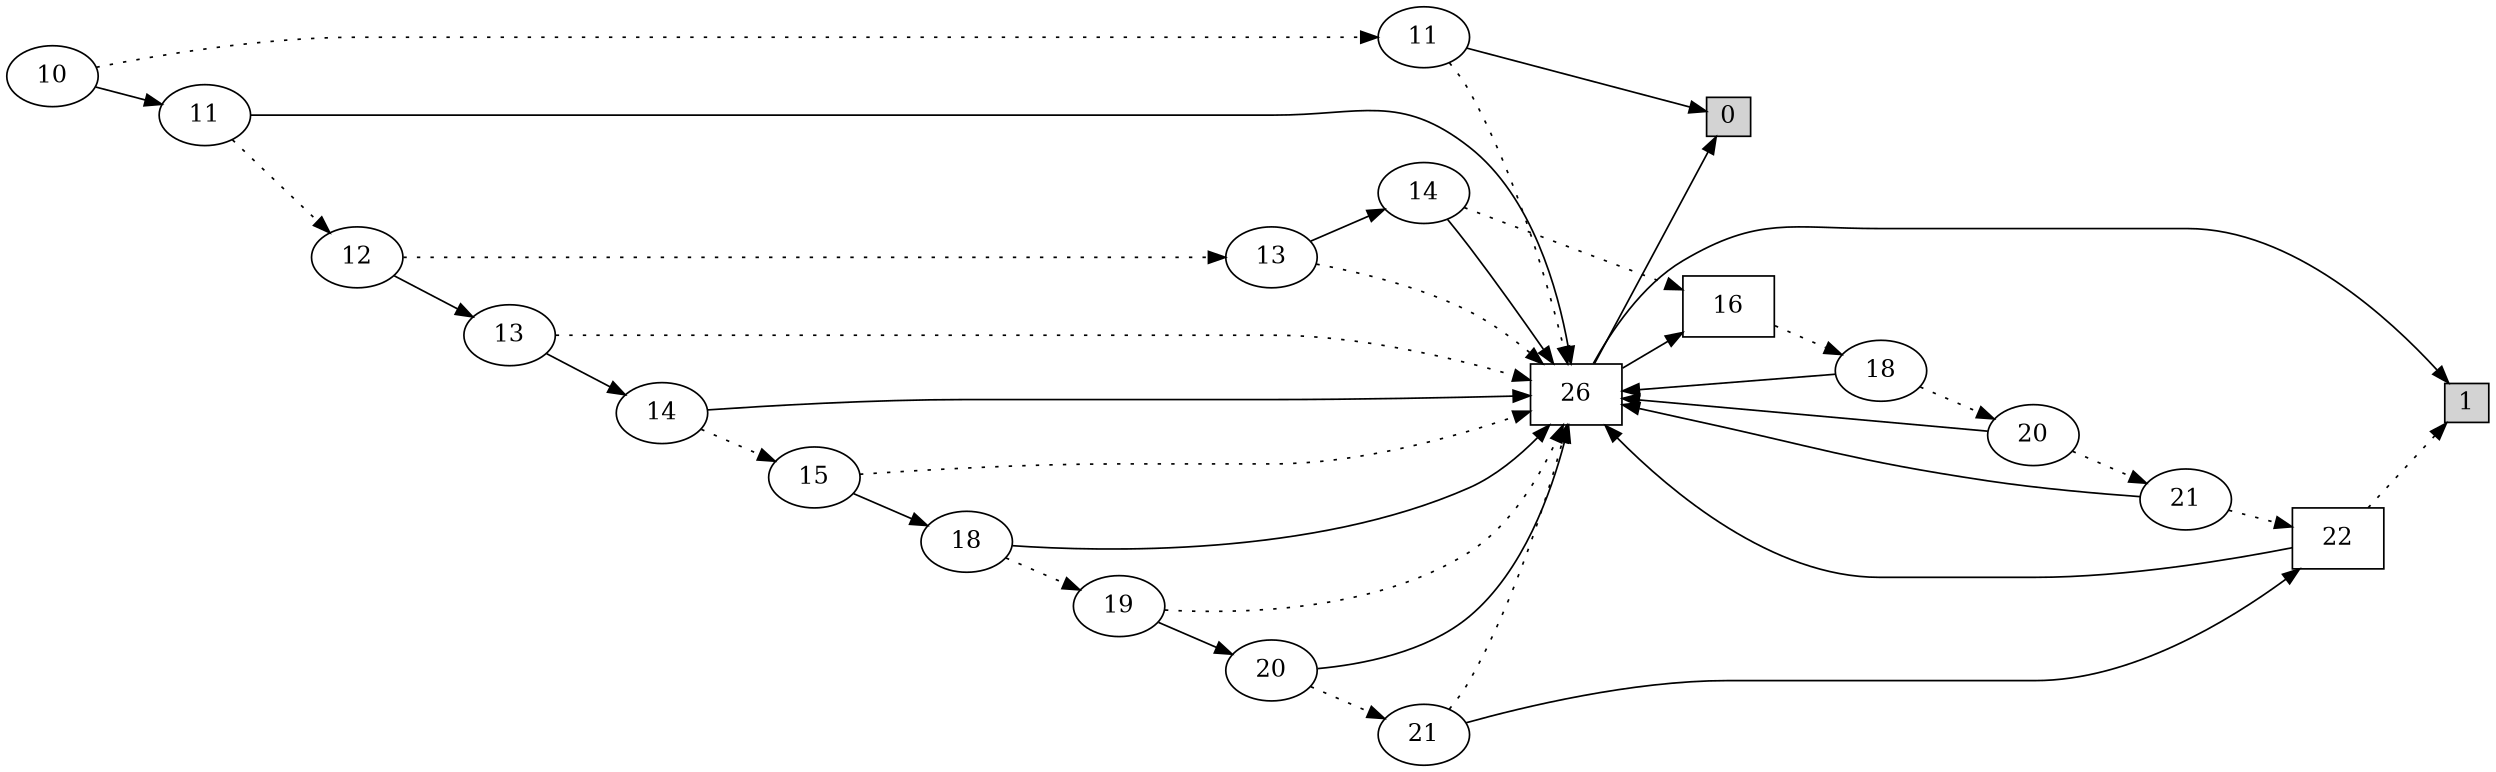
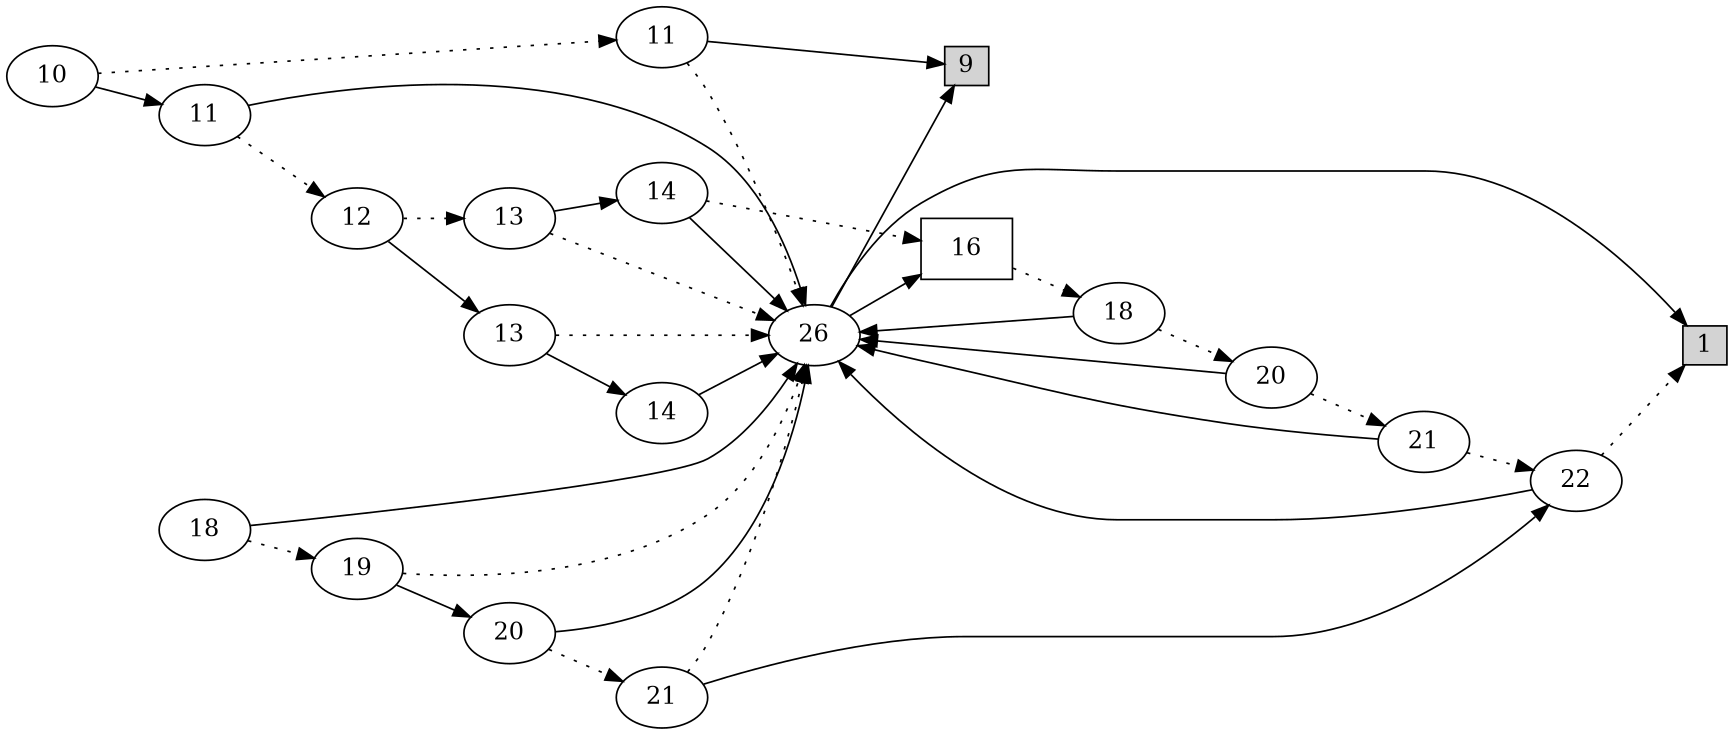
(1729, 117) -> (967, 66)
(1576, 394) -> (814, 335)
(814, 477) -> none
(2338, 538) -> (1576, 481)
